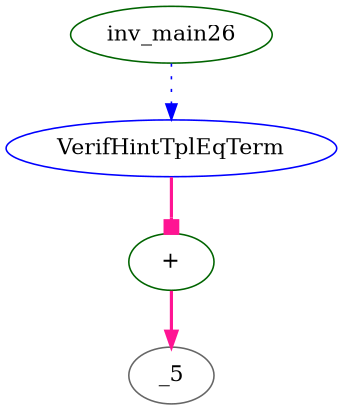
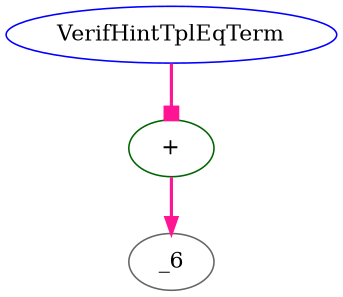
(171, 35) -> none
(171, 376) -> (171, 262)
